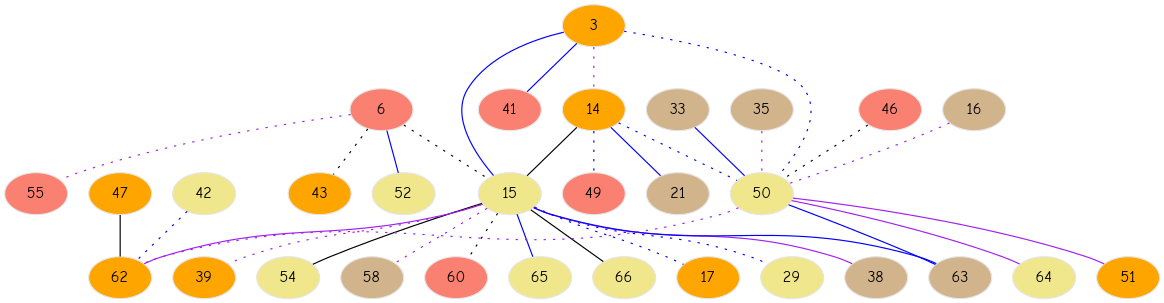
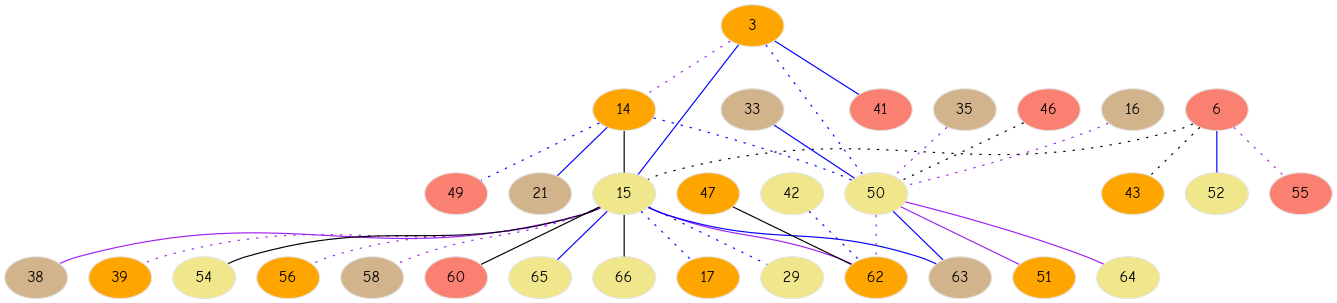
(487, 230) -> (540, 236)
none -> (288, 278)
